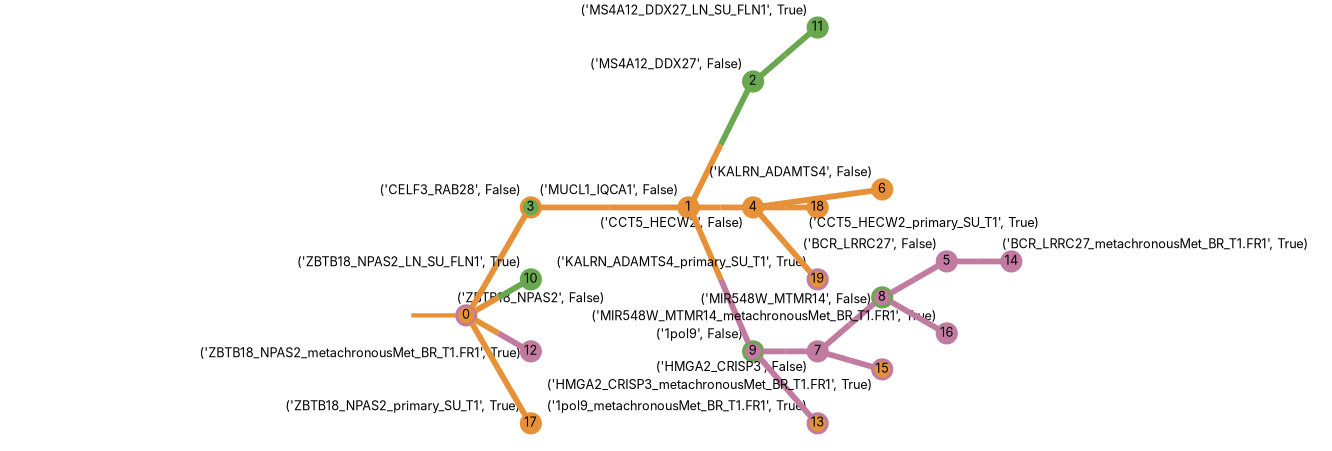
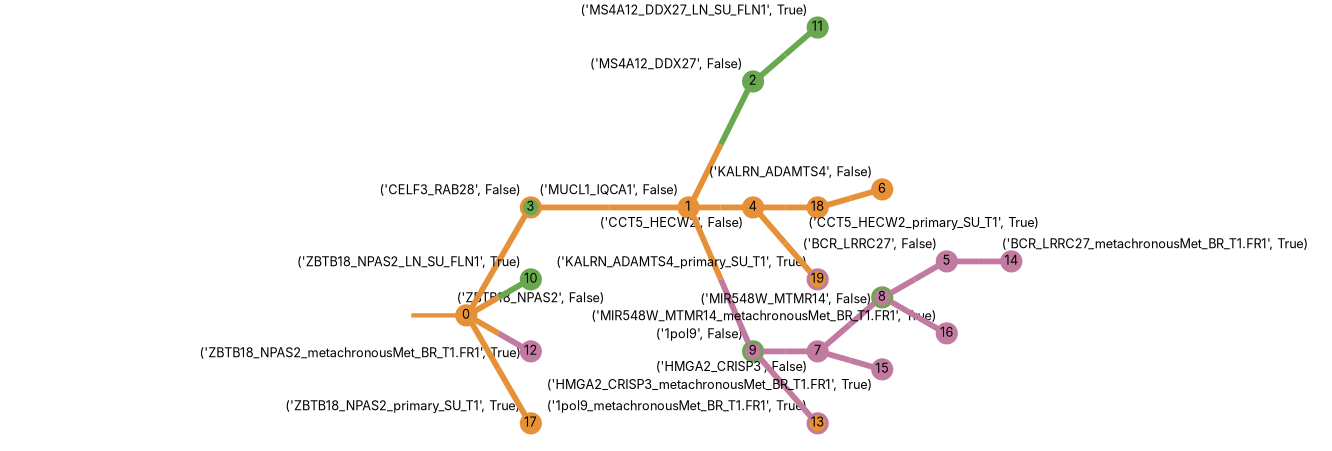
(818, 198) -> (850, 198)
(466, 315) -> (466, 315)
(882, 369) -> (882, 369)
